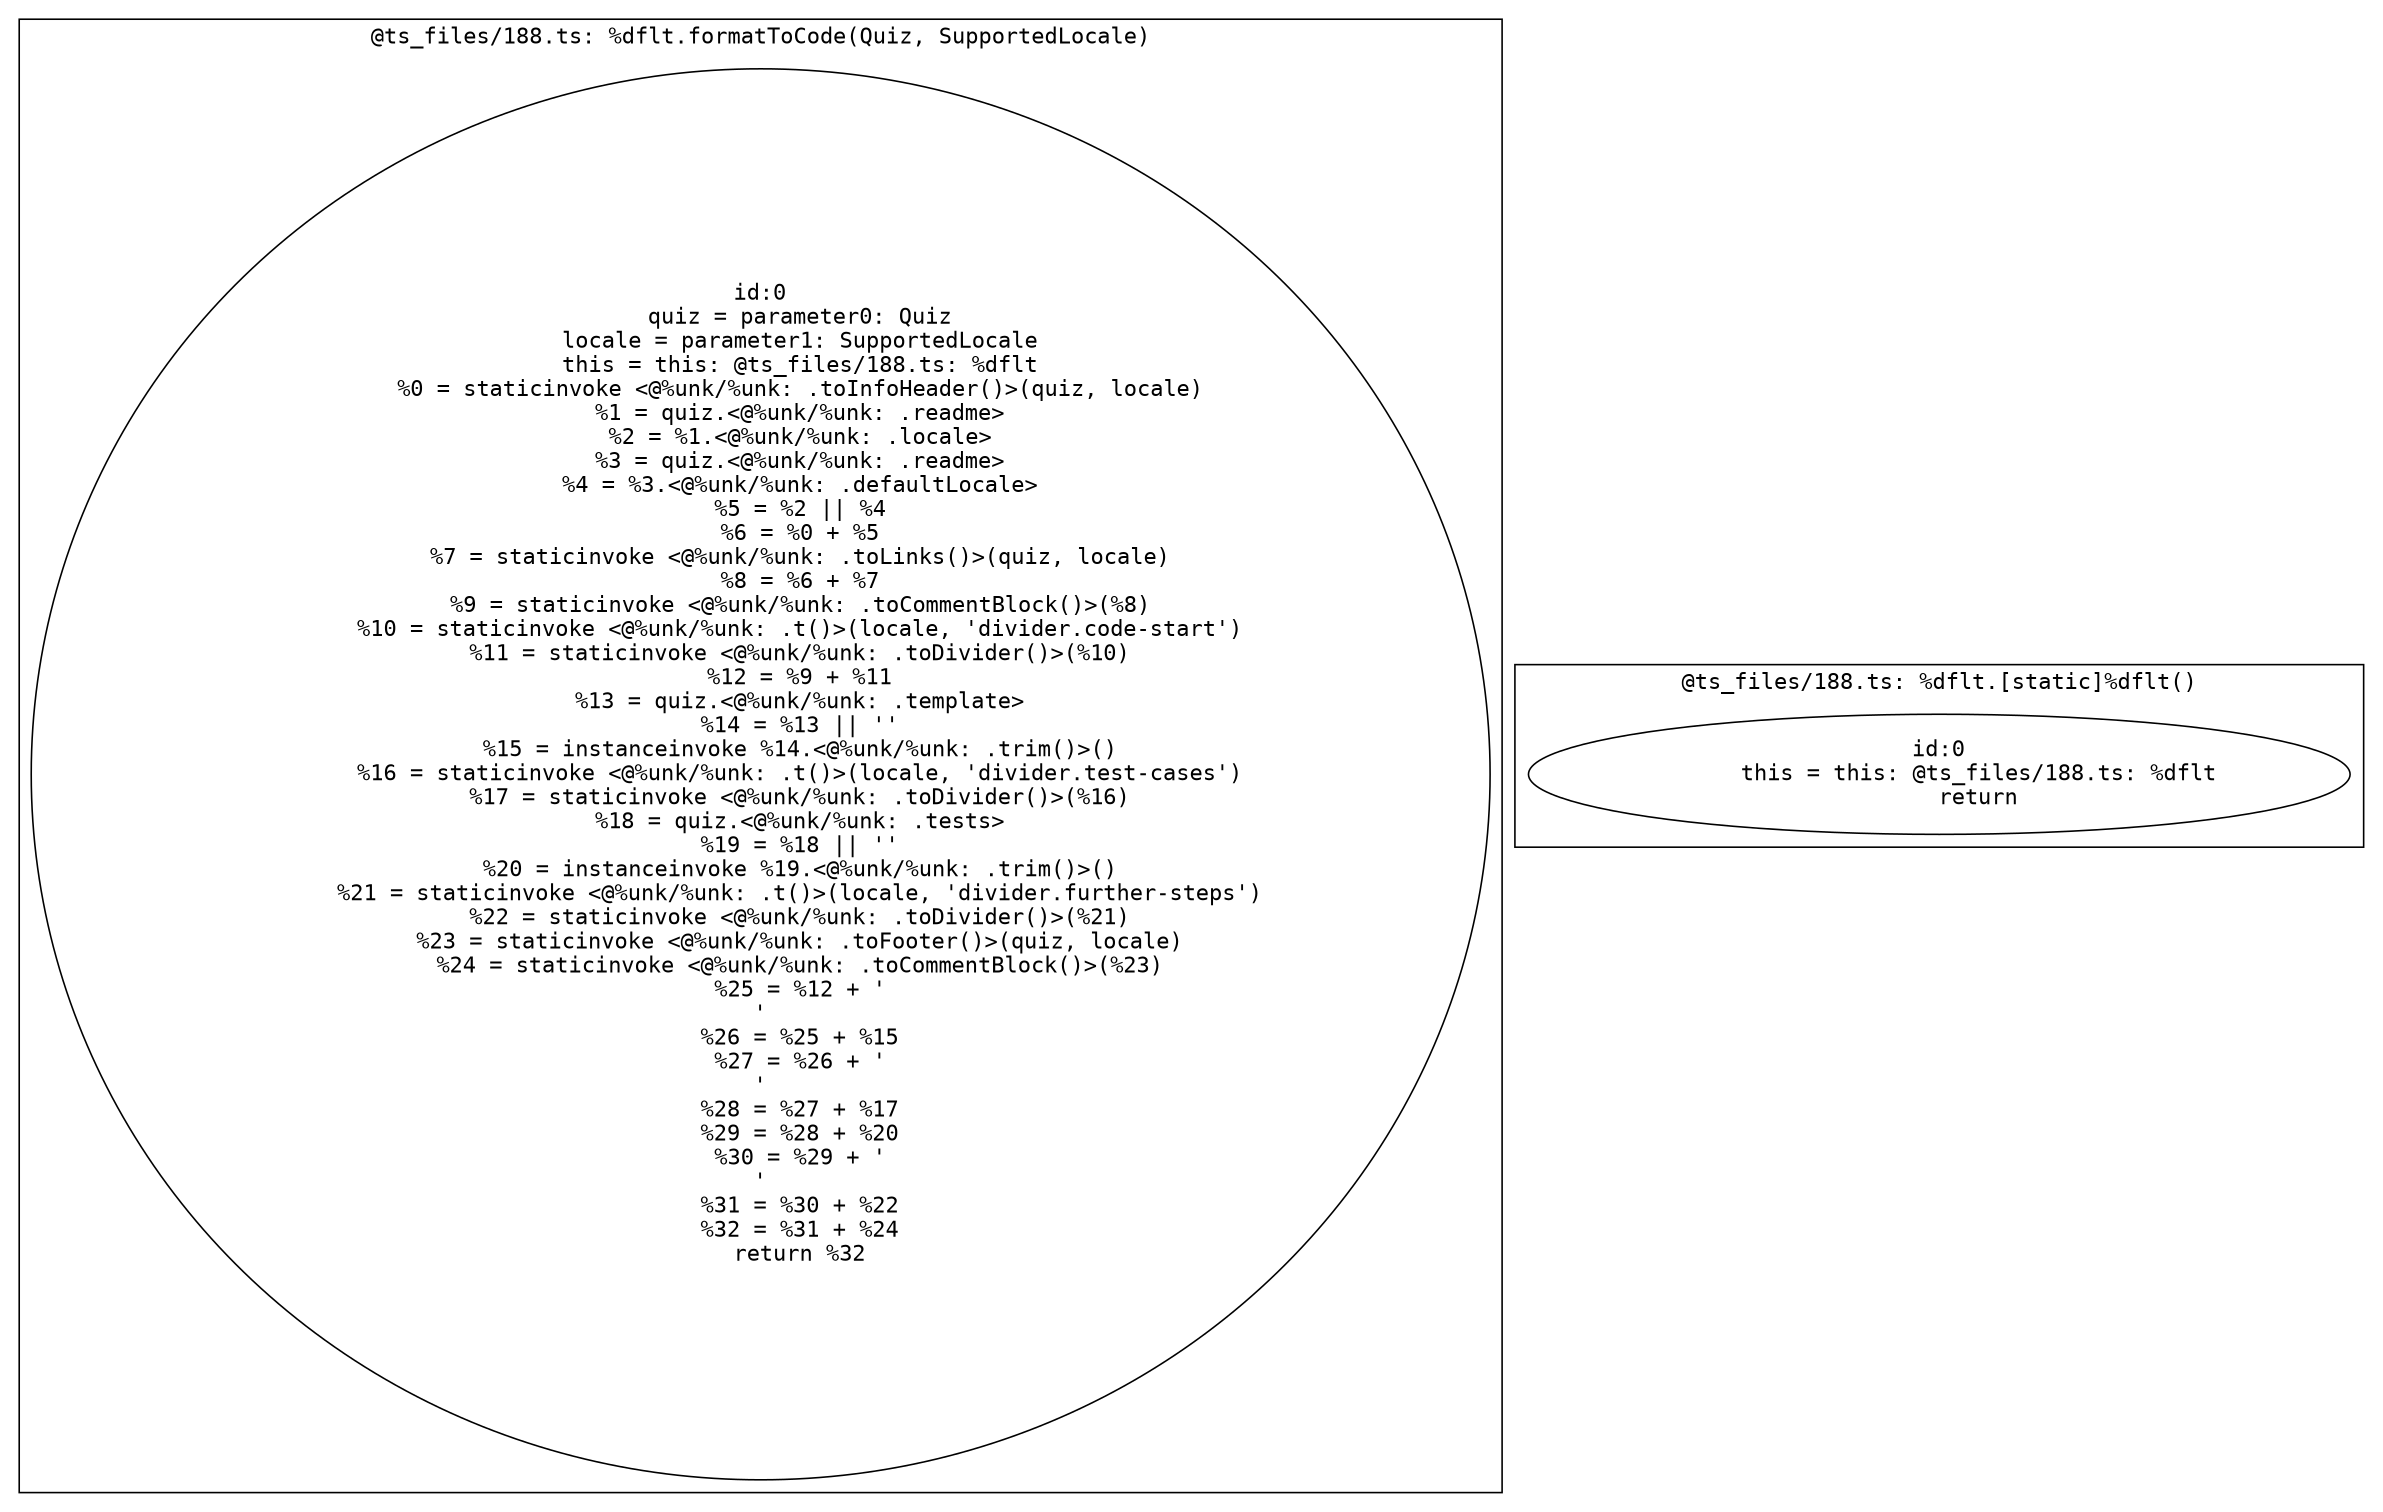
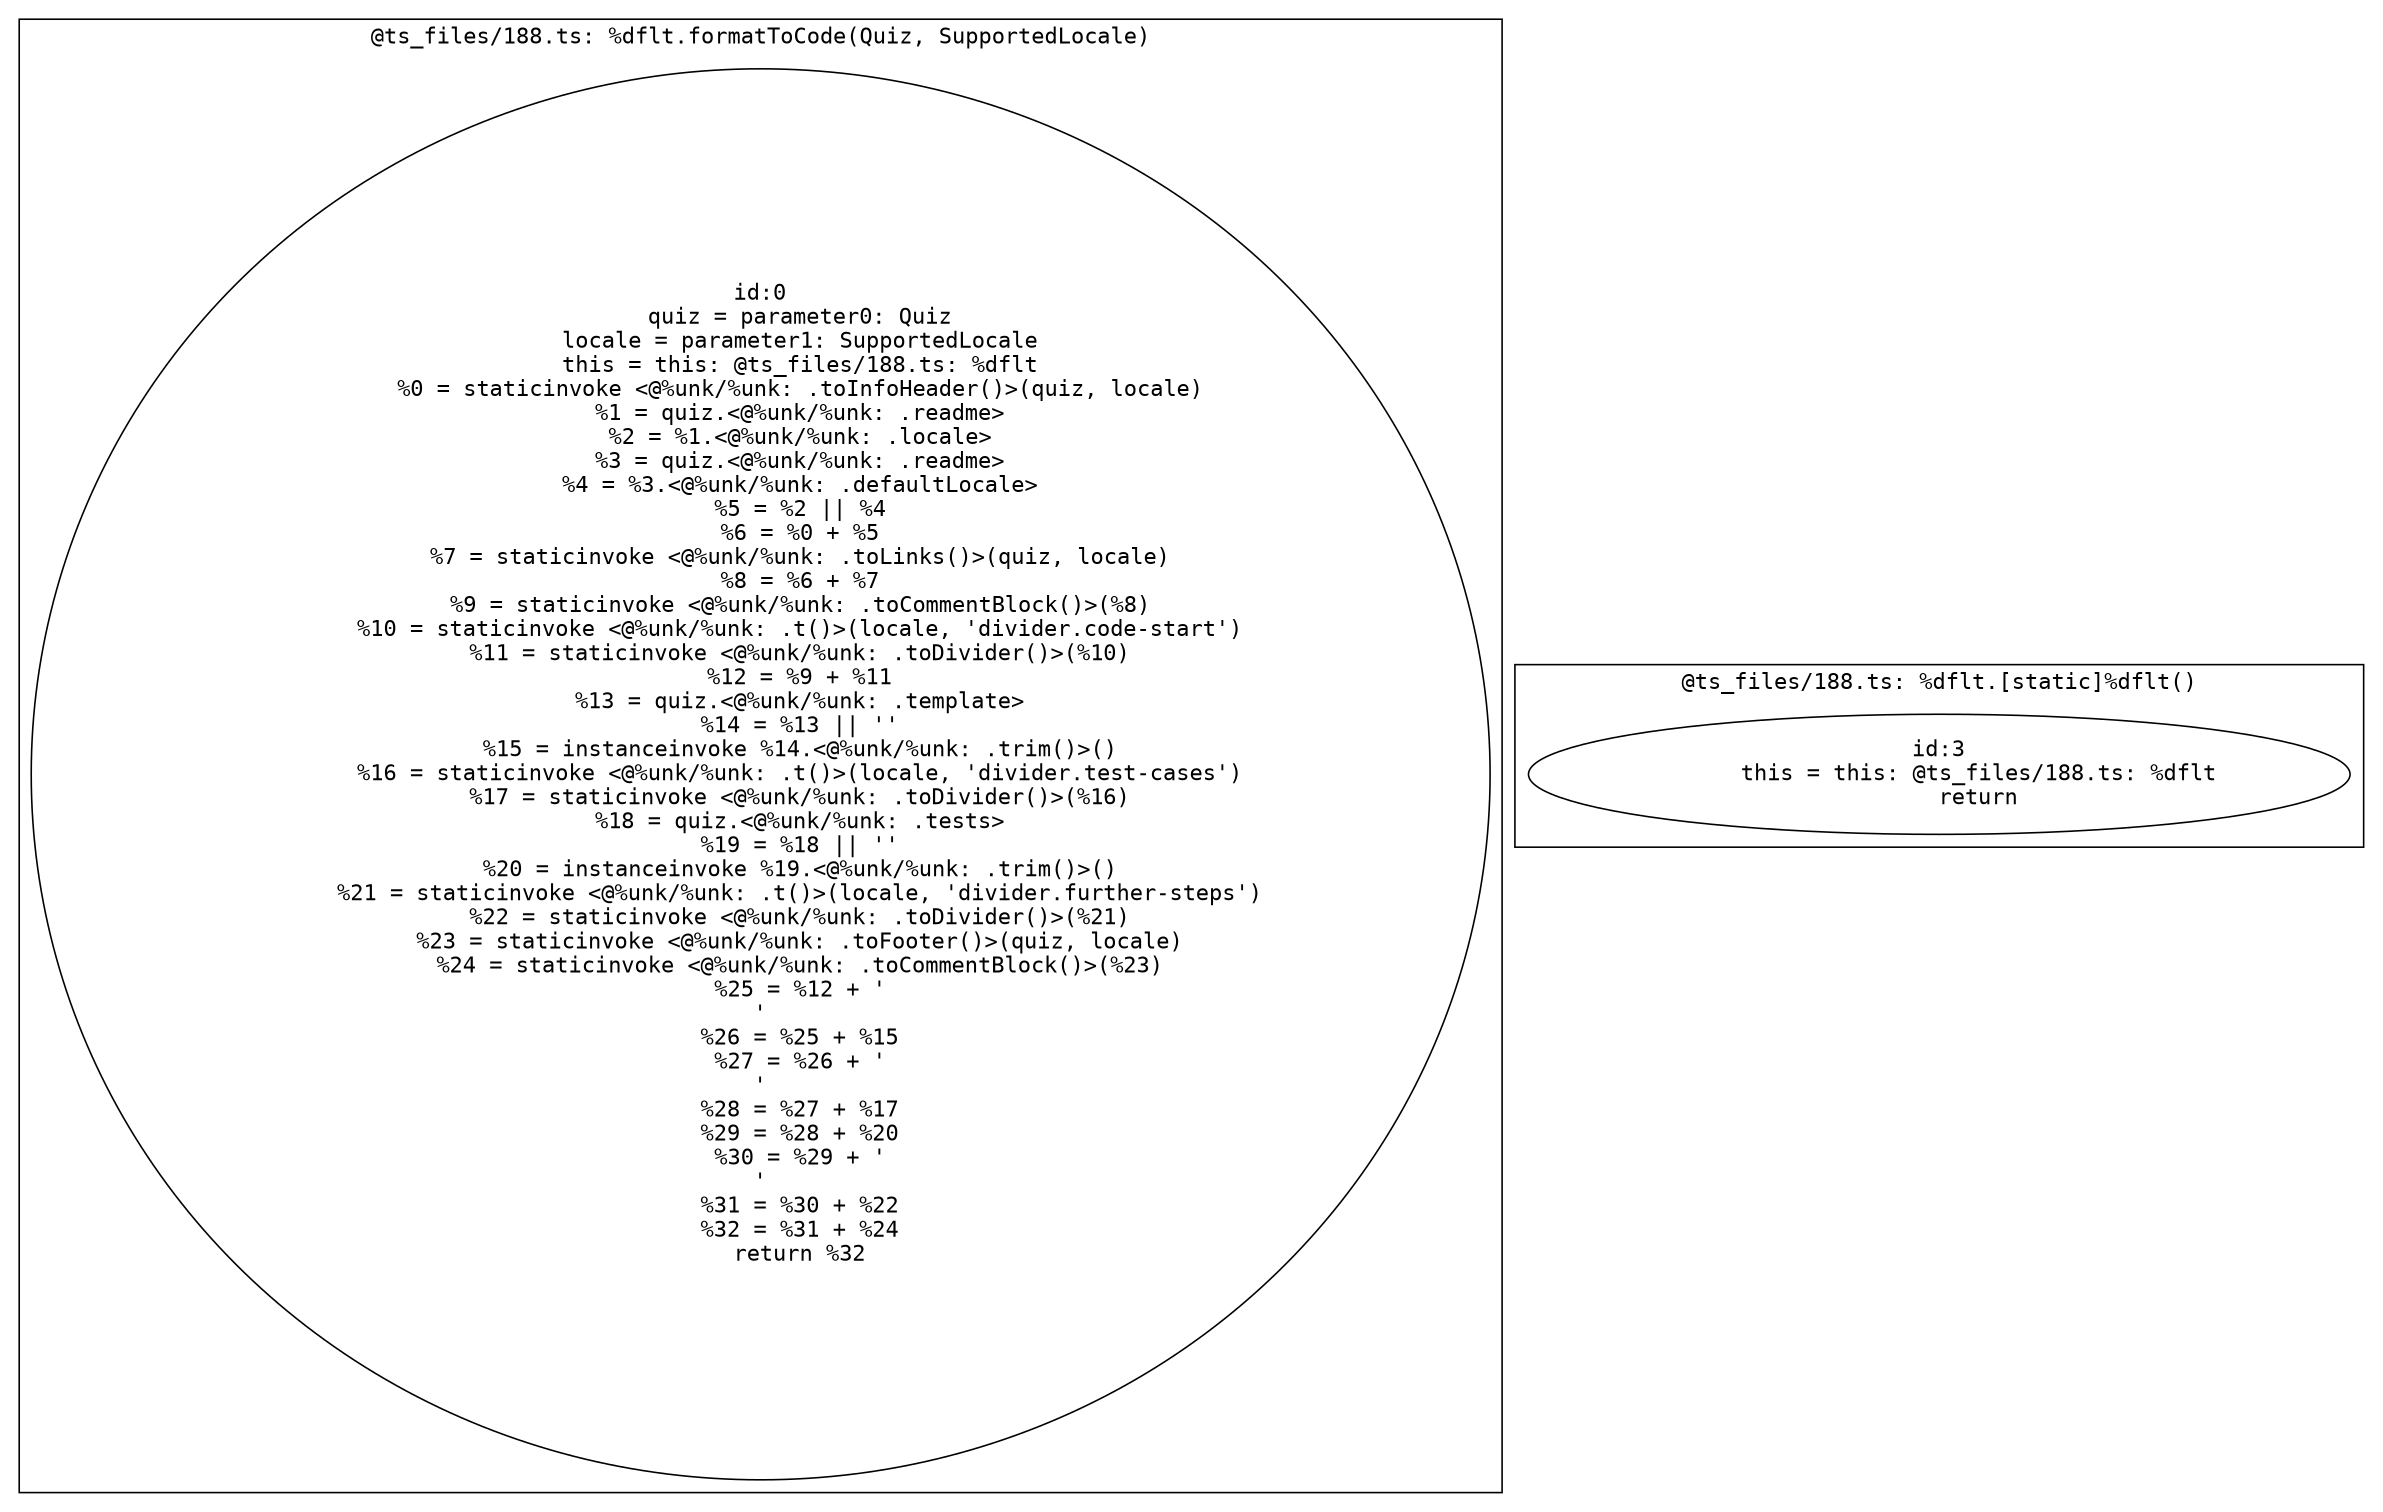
(1939, 774) -> (1939, 774)
